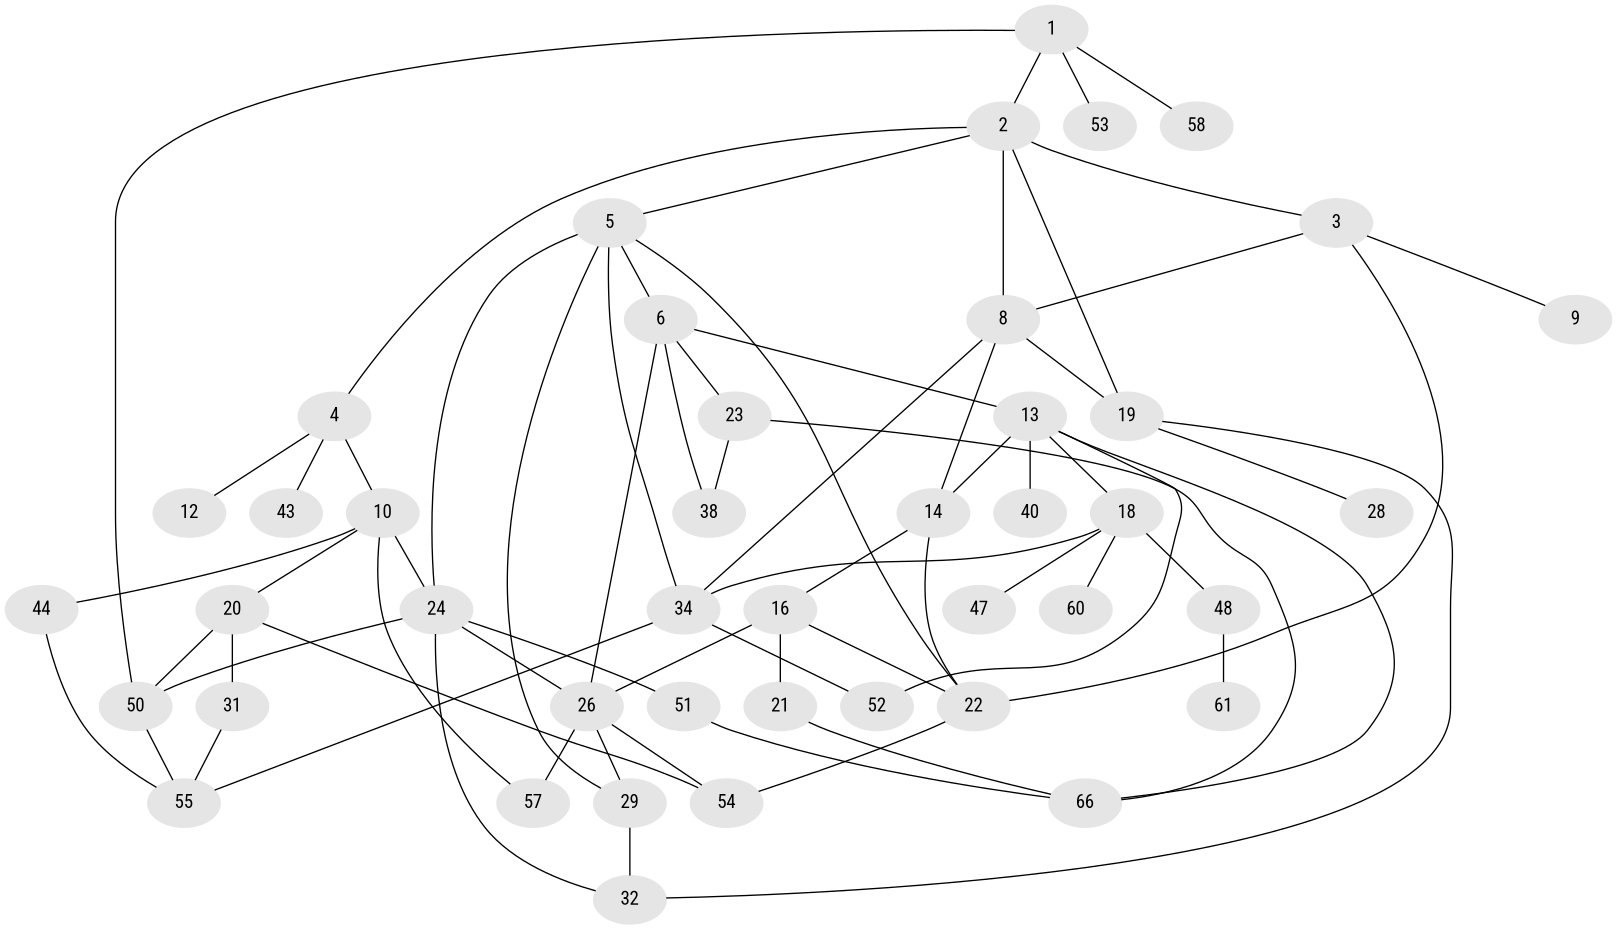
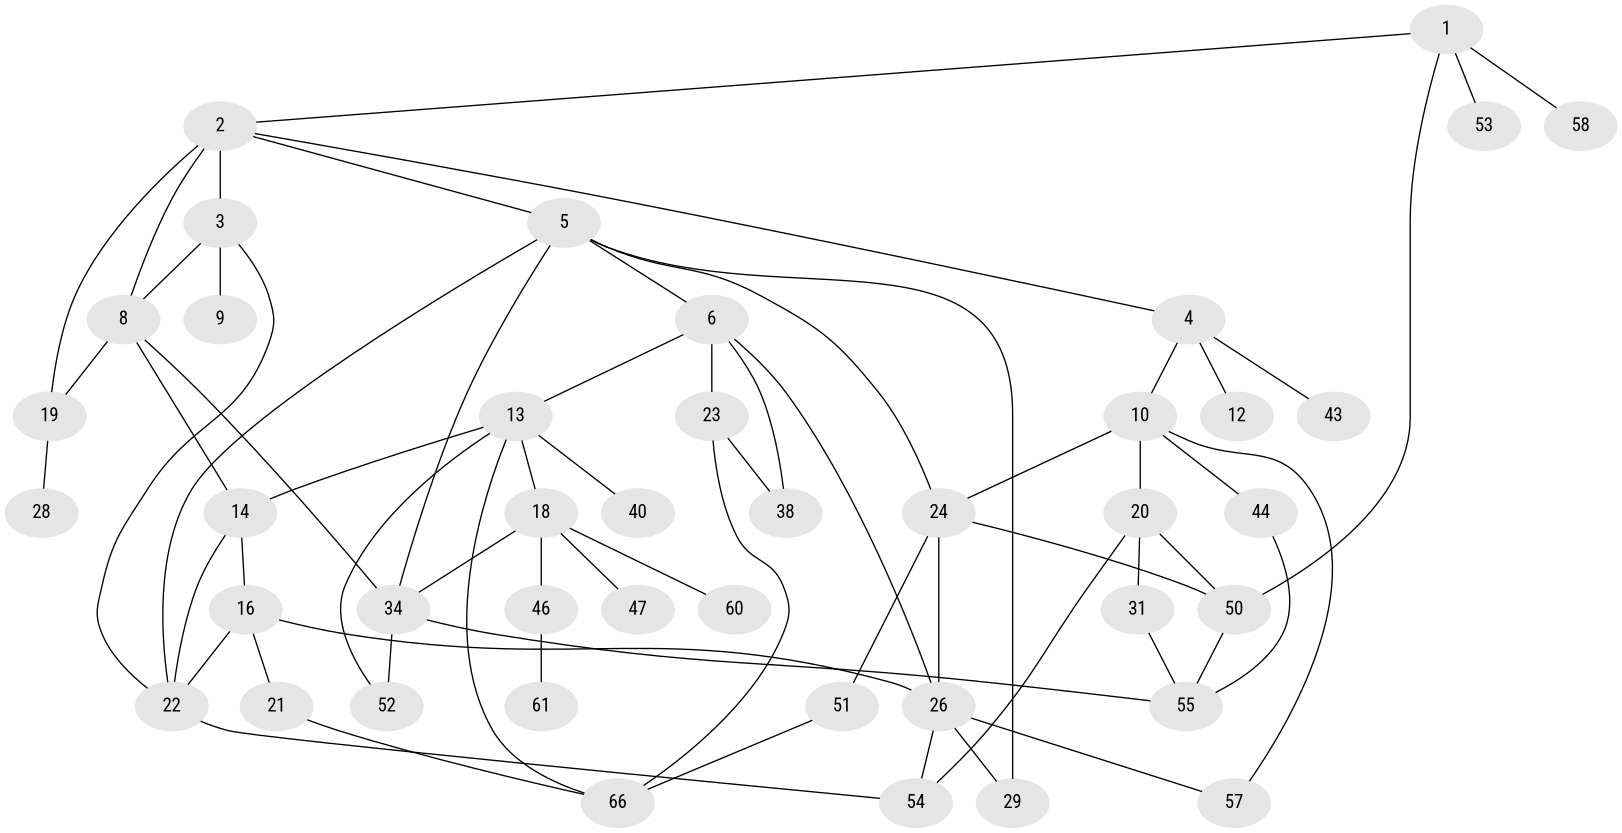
(1224, 610) -> (541, 610)
(630, 900) -> none
